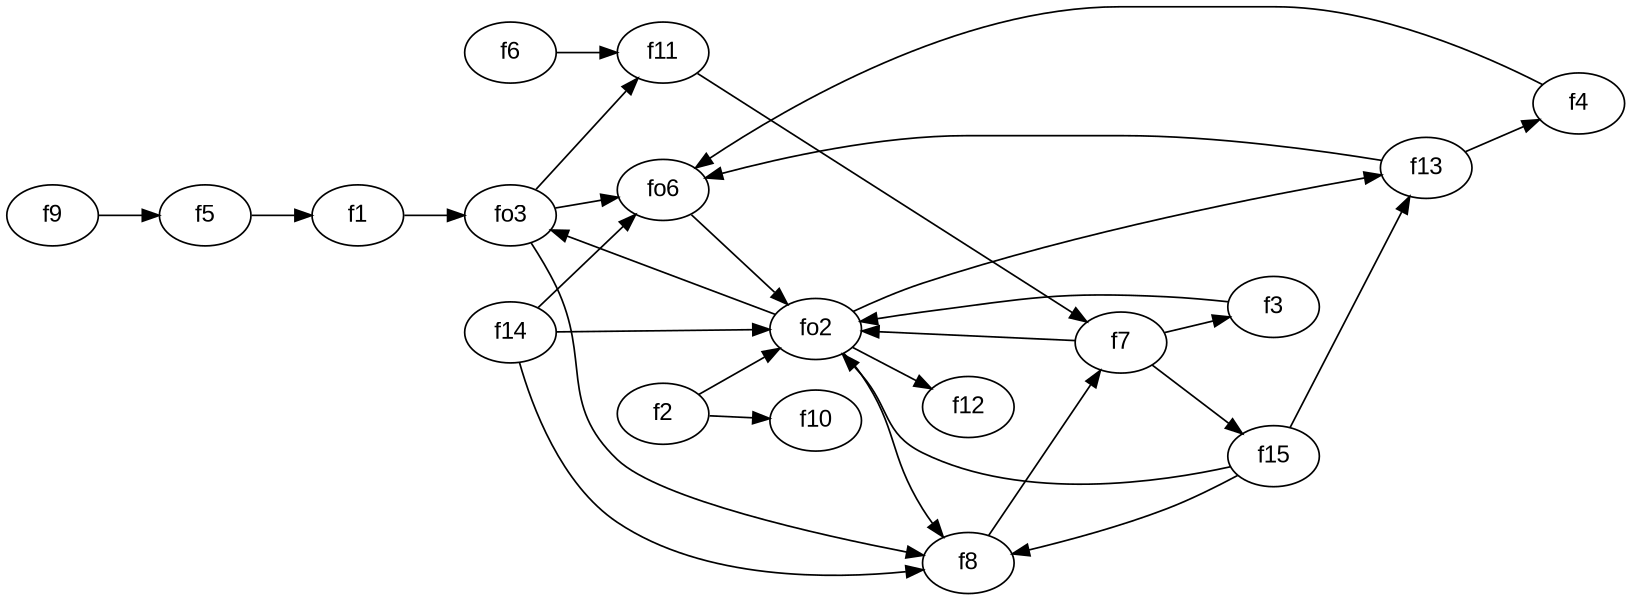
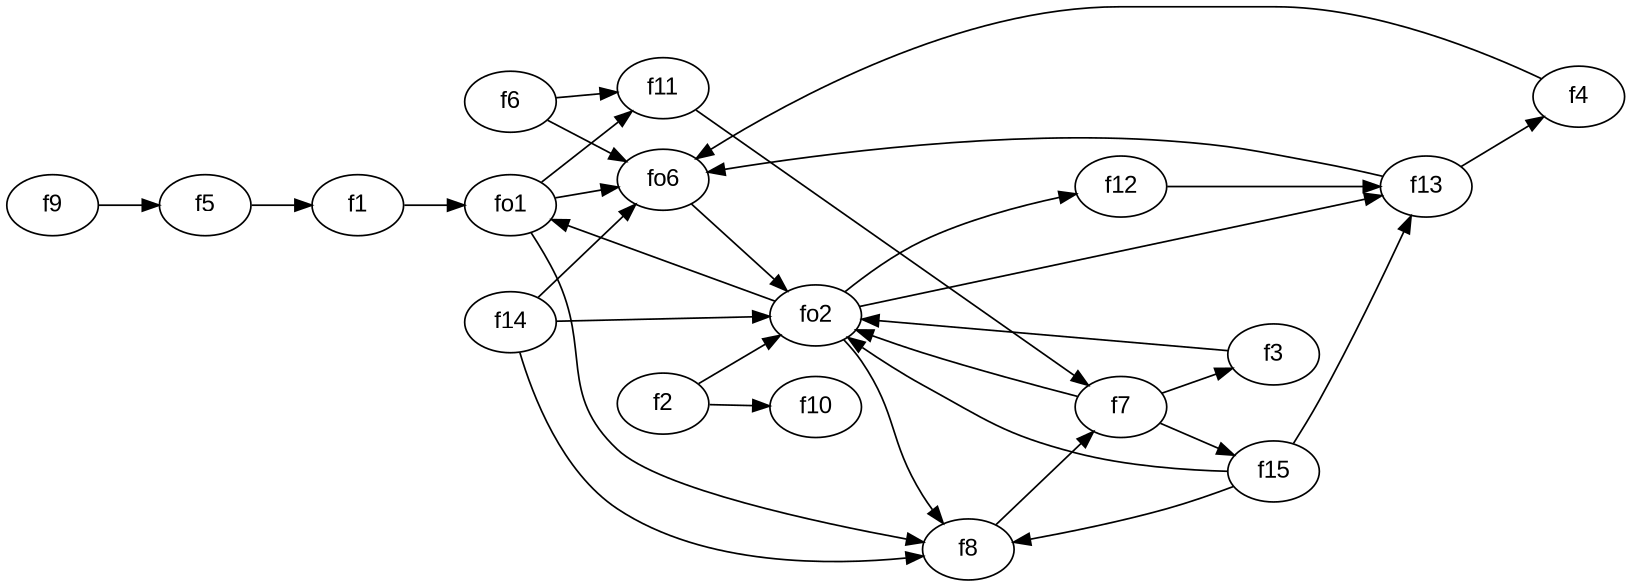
none -> (579, 137)
none -> (1265, 187)
(510, 215) -> (510, 205)
